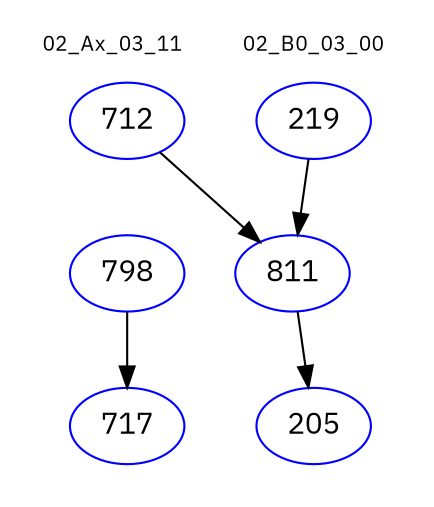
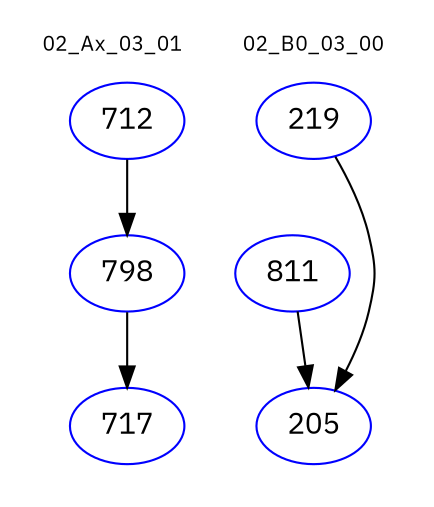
(113, 46) -> (113, 46)
(187, 177) -> (127, 187)
(305, 186) -> (374, 263)
